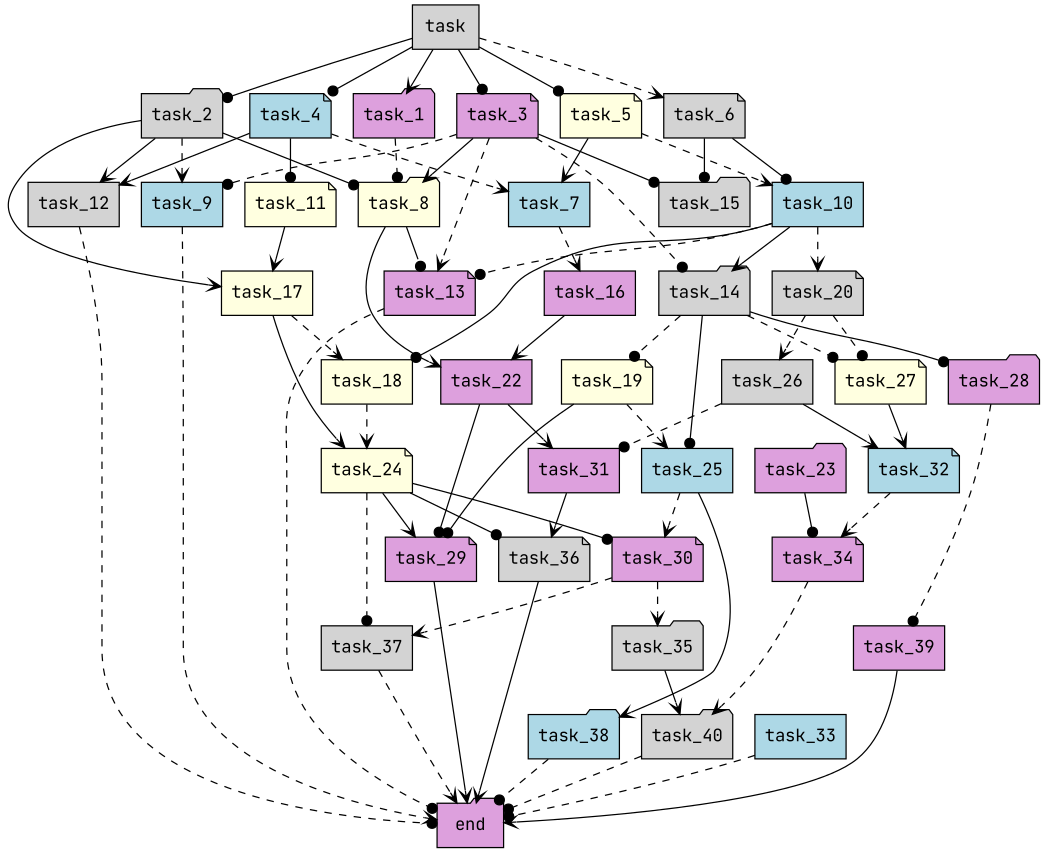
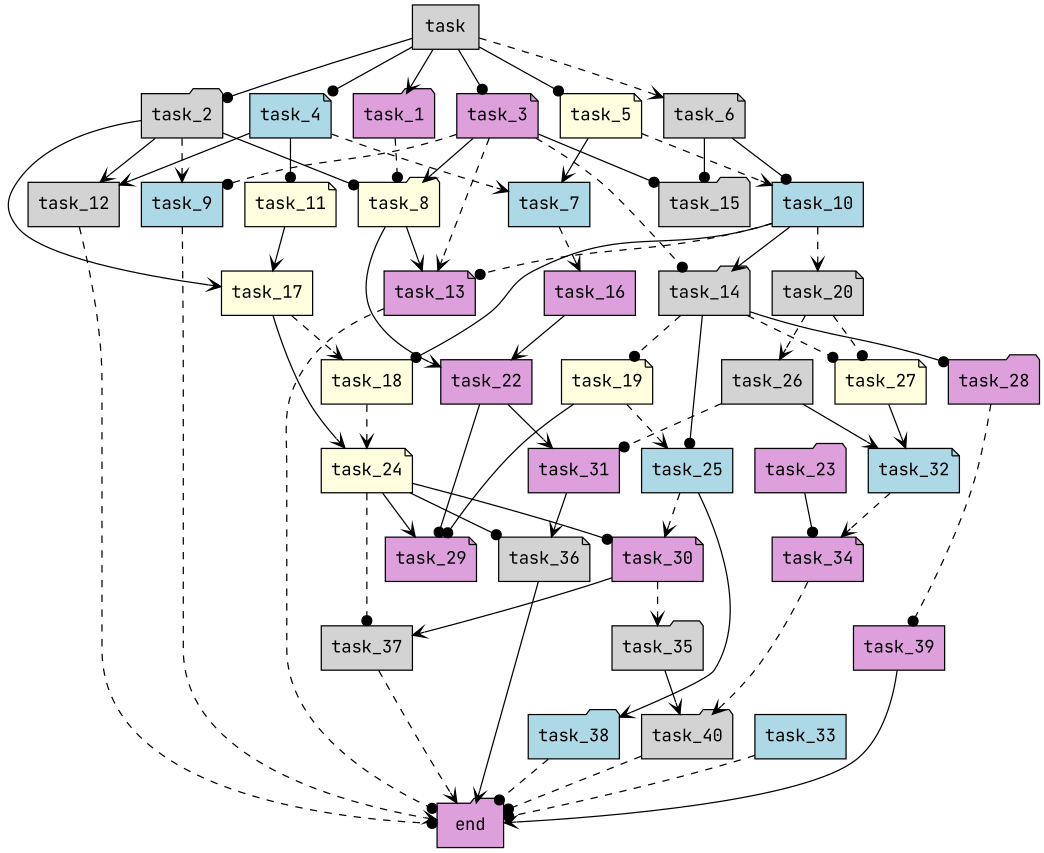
(412, 243) -> (412, 243)
(519, 606) -> (519, 606)
(450, 686) -> none
